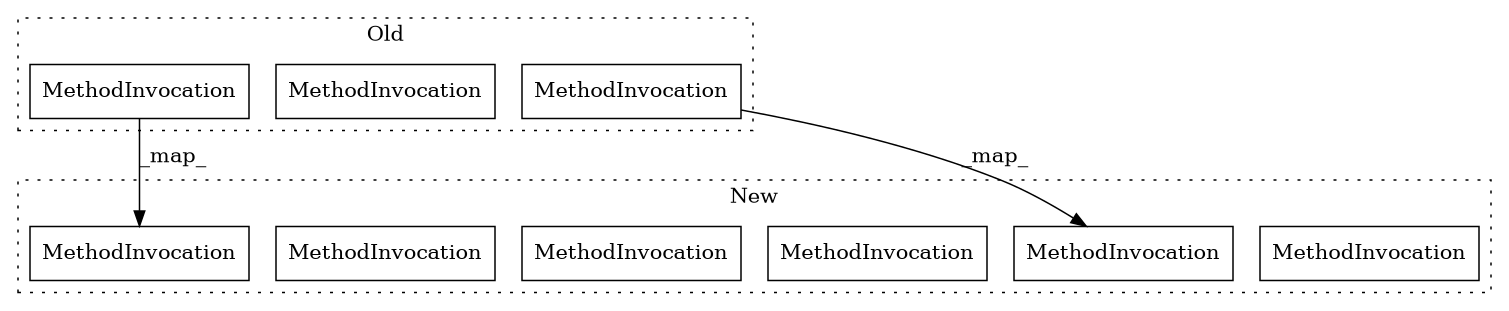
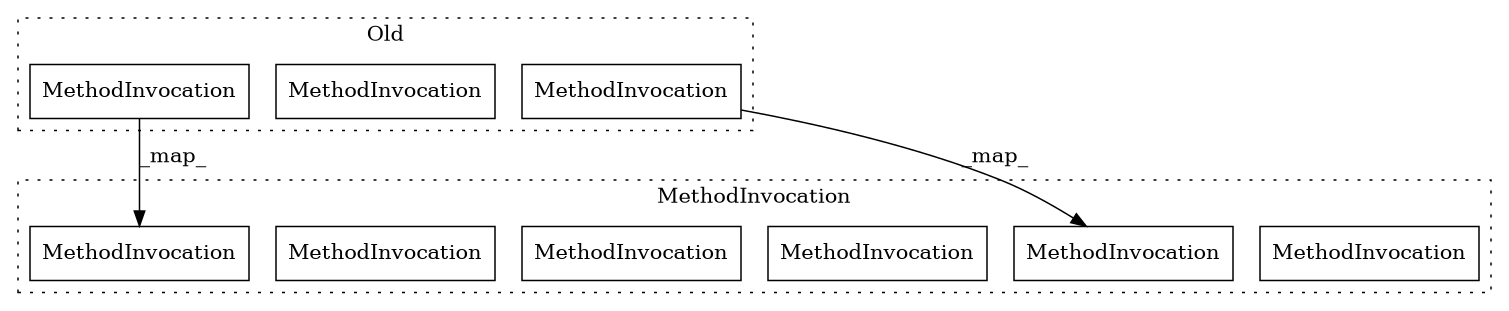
(754, 197) -> (754, 197)
